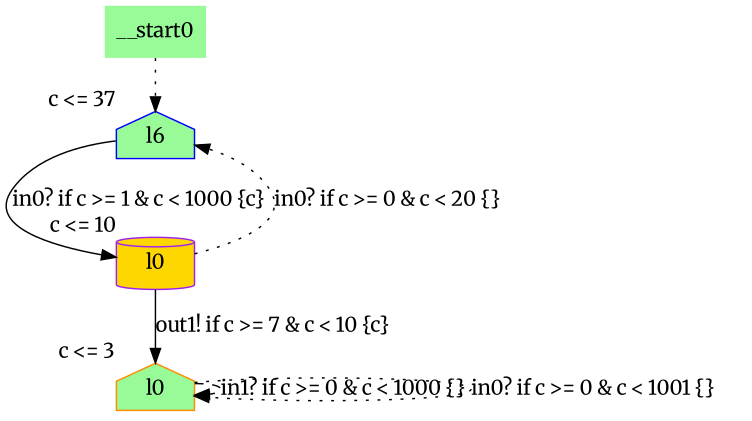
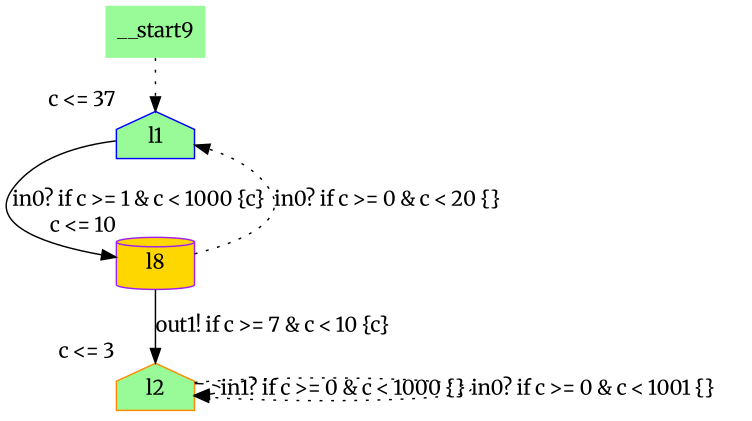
(155, 32) -> (155, 32)
(155, 137) -> (155, 137)
(155, 263) -> (155, 263)
(155, 389) -> (155, 389)
